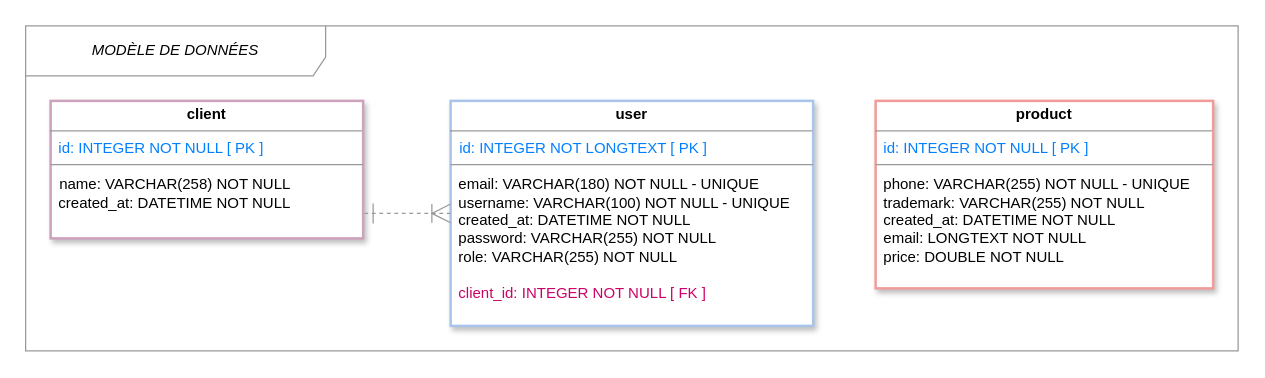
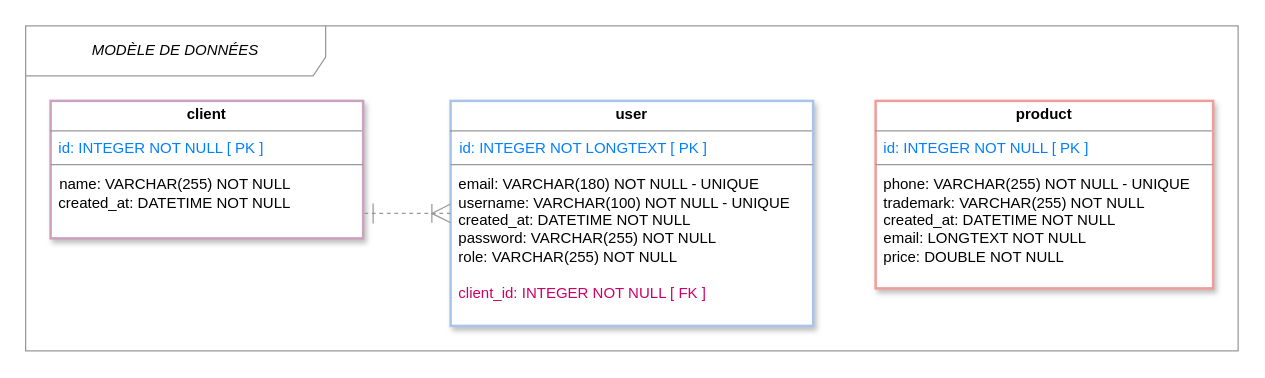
(165, 137) -> (165, 137)
